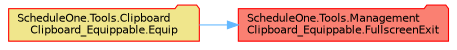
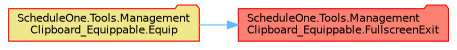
(104, 25) -> (104, 25)
